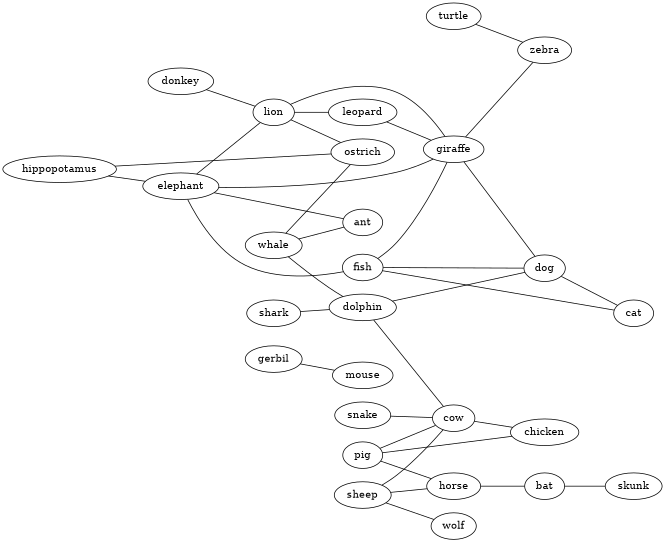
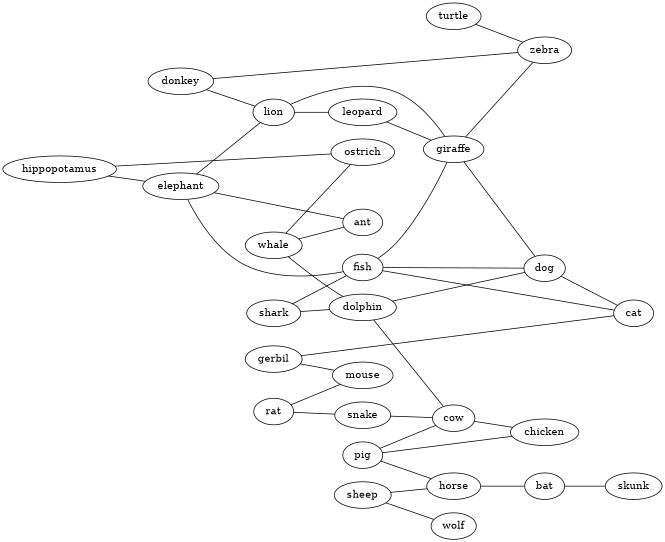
none -> (365, 66)
(316, 131) -> none
(322, 184) -> none
none -> (320, 290)
none -> (458, 336)
none -> (274, 412)
(415, 460) -> none
